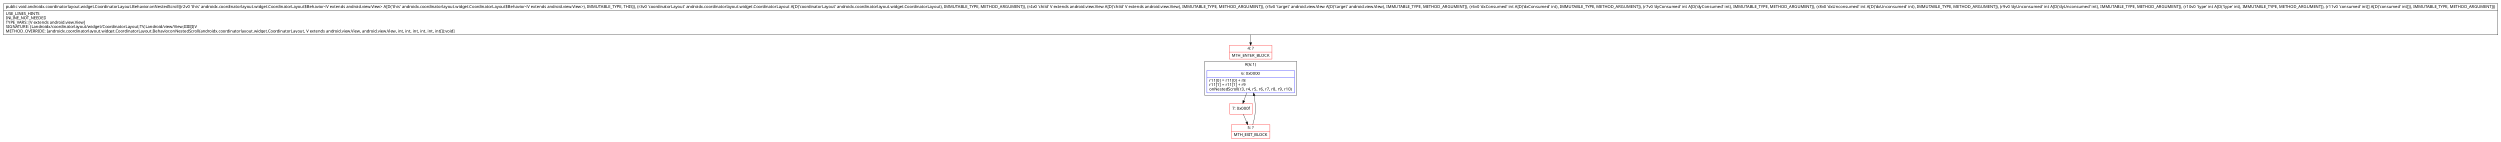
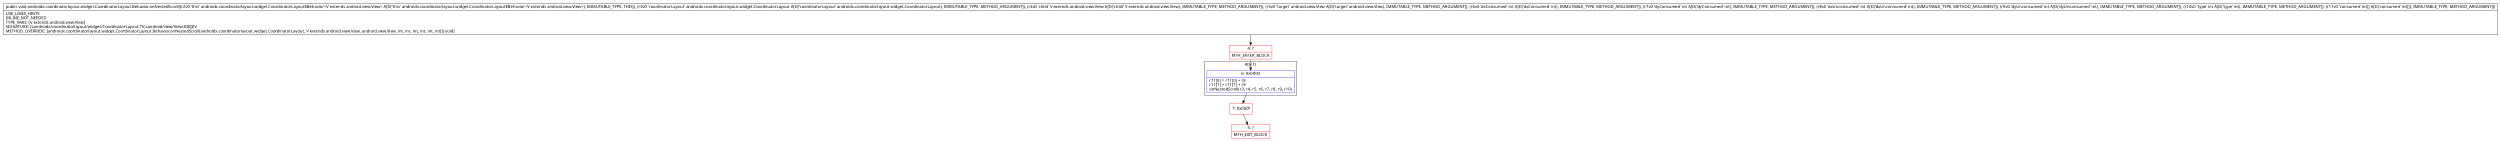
(1255, 110) -> (1251, 63)
